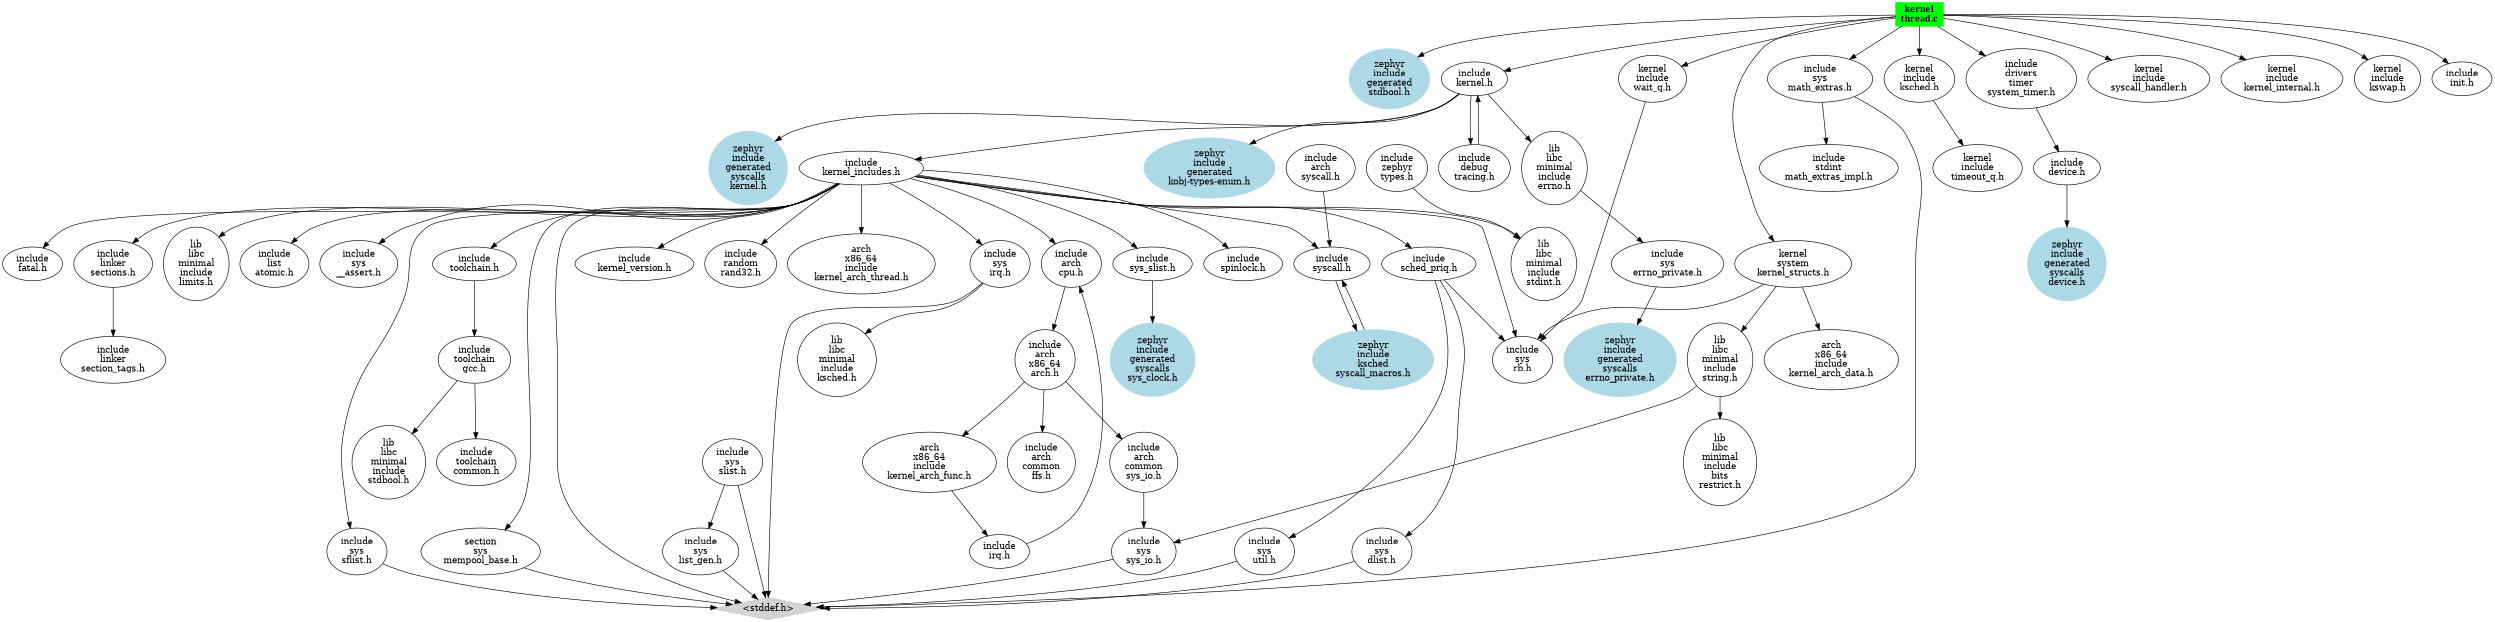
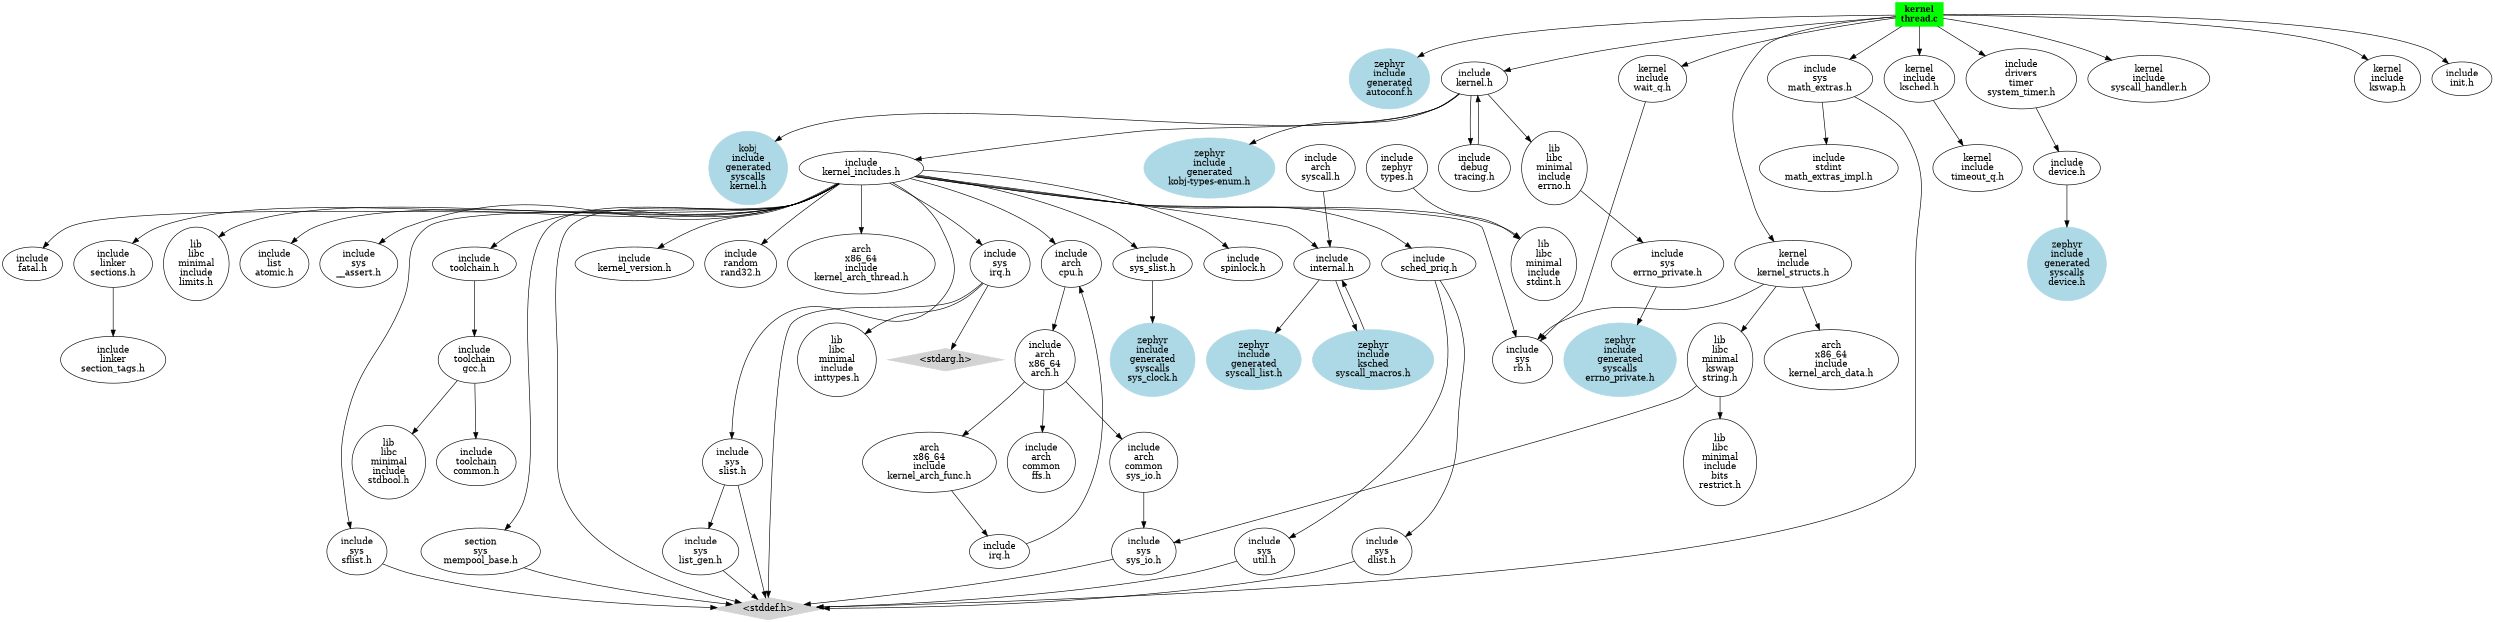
(1389, 79) -> (1389, 79)
(2282, 79) -> none
(748, 168) -> (748, 168)
(1332, 264) -> (1332, 264)
(1793, 264) -> (1793, 264)
(1472, 308) -> none
none -> (870, 317)
(837, 360) -> (837, 360)
none -> (946, 360)
none -> (1254, 360)
(1720, 360) -> (1720, 360)
